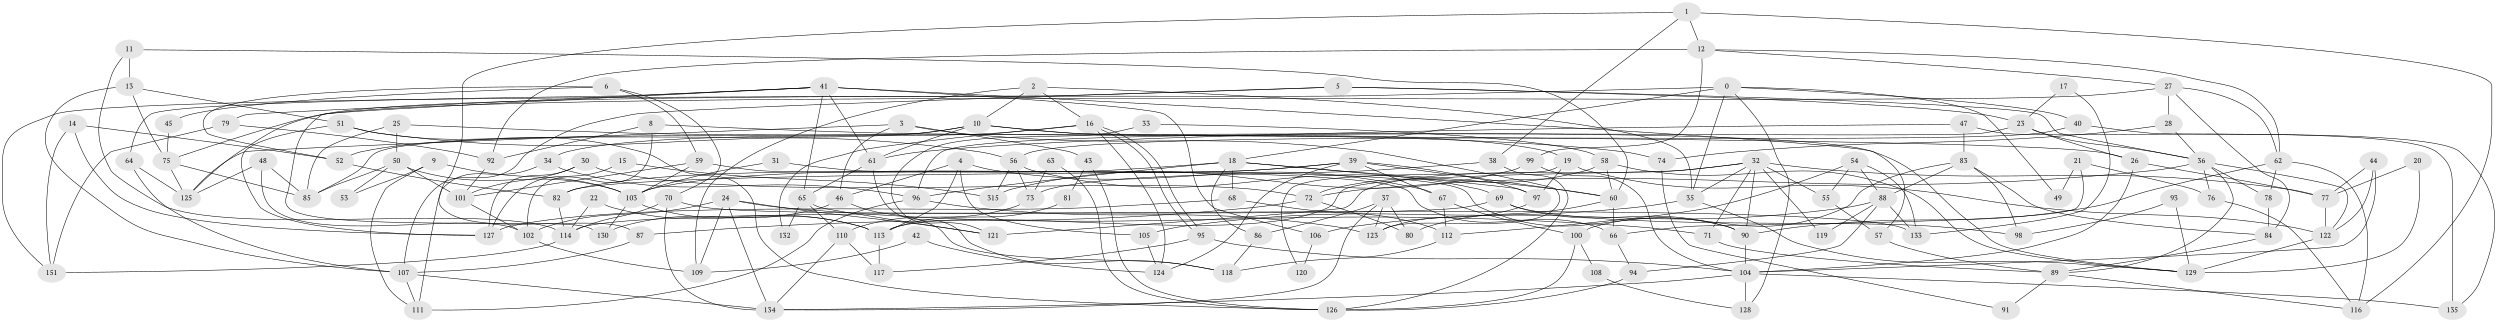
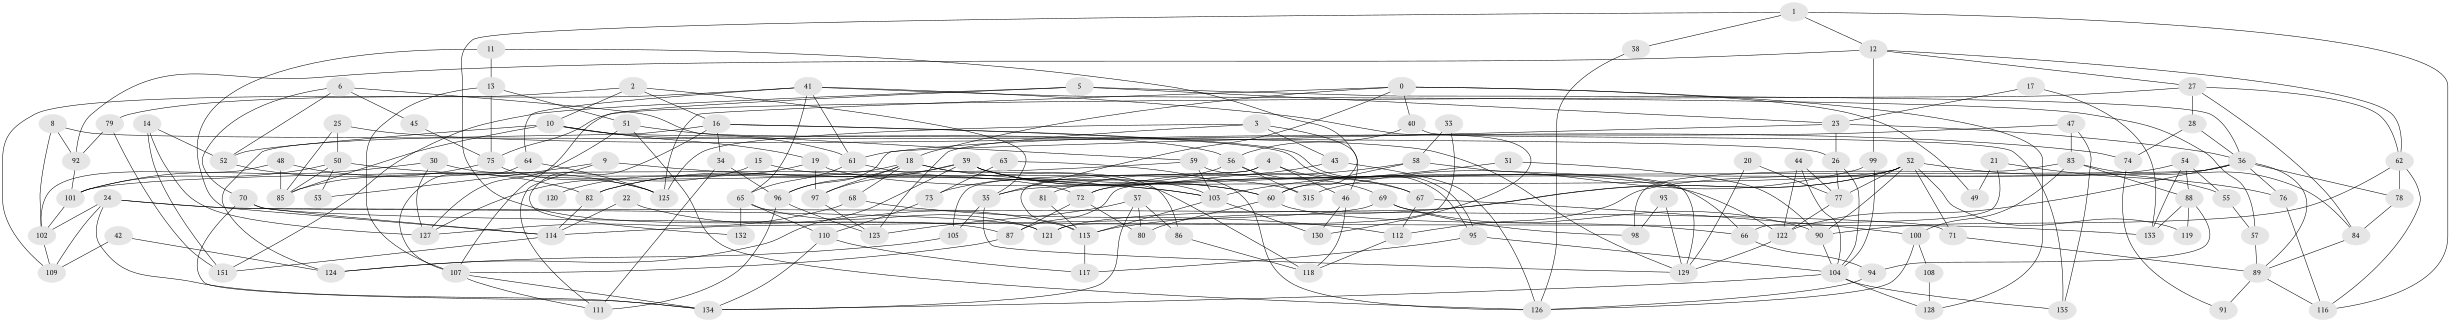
(1259, 174) -> none
none -> (1620, 174)
(1315, 236) -> none
